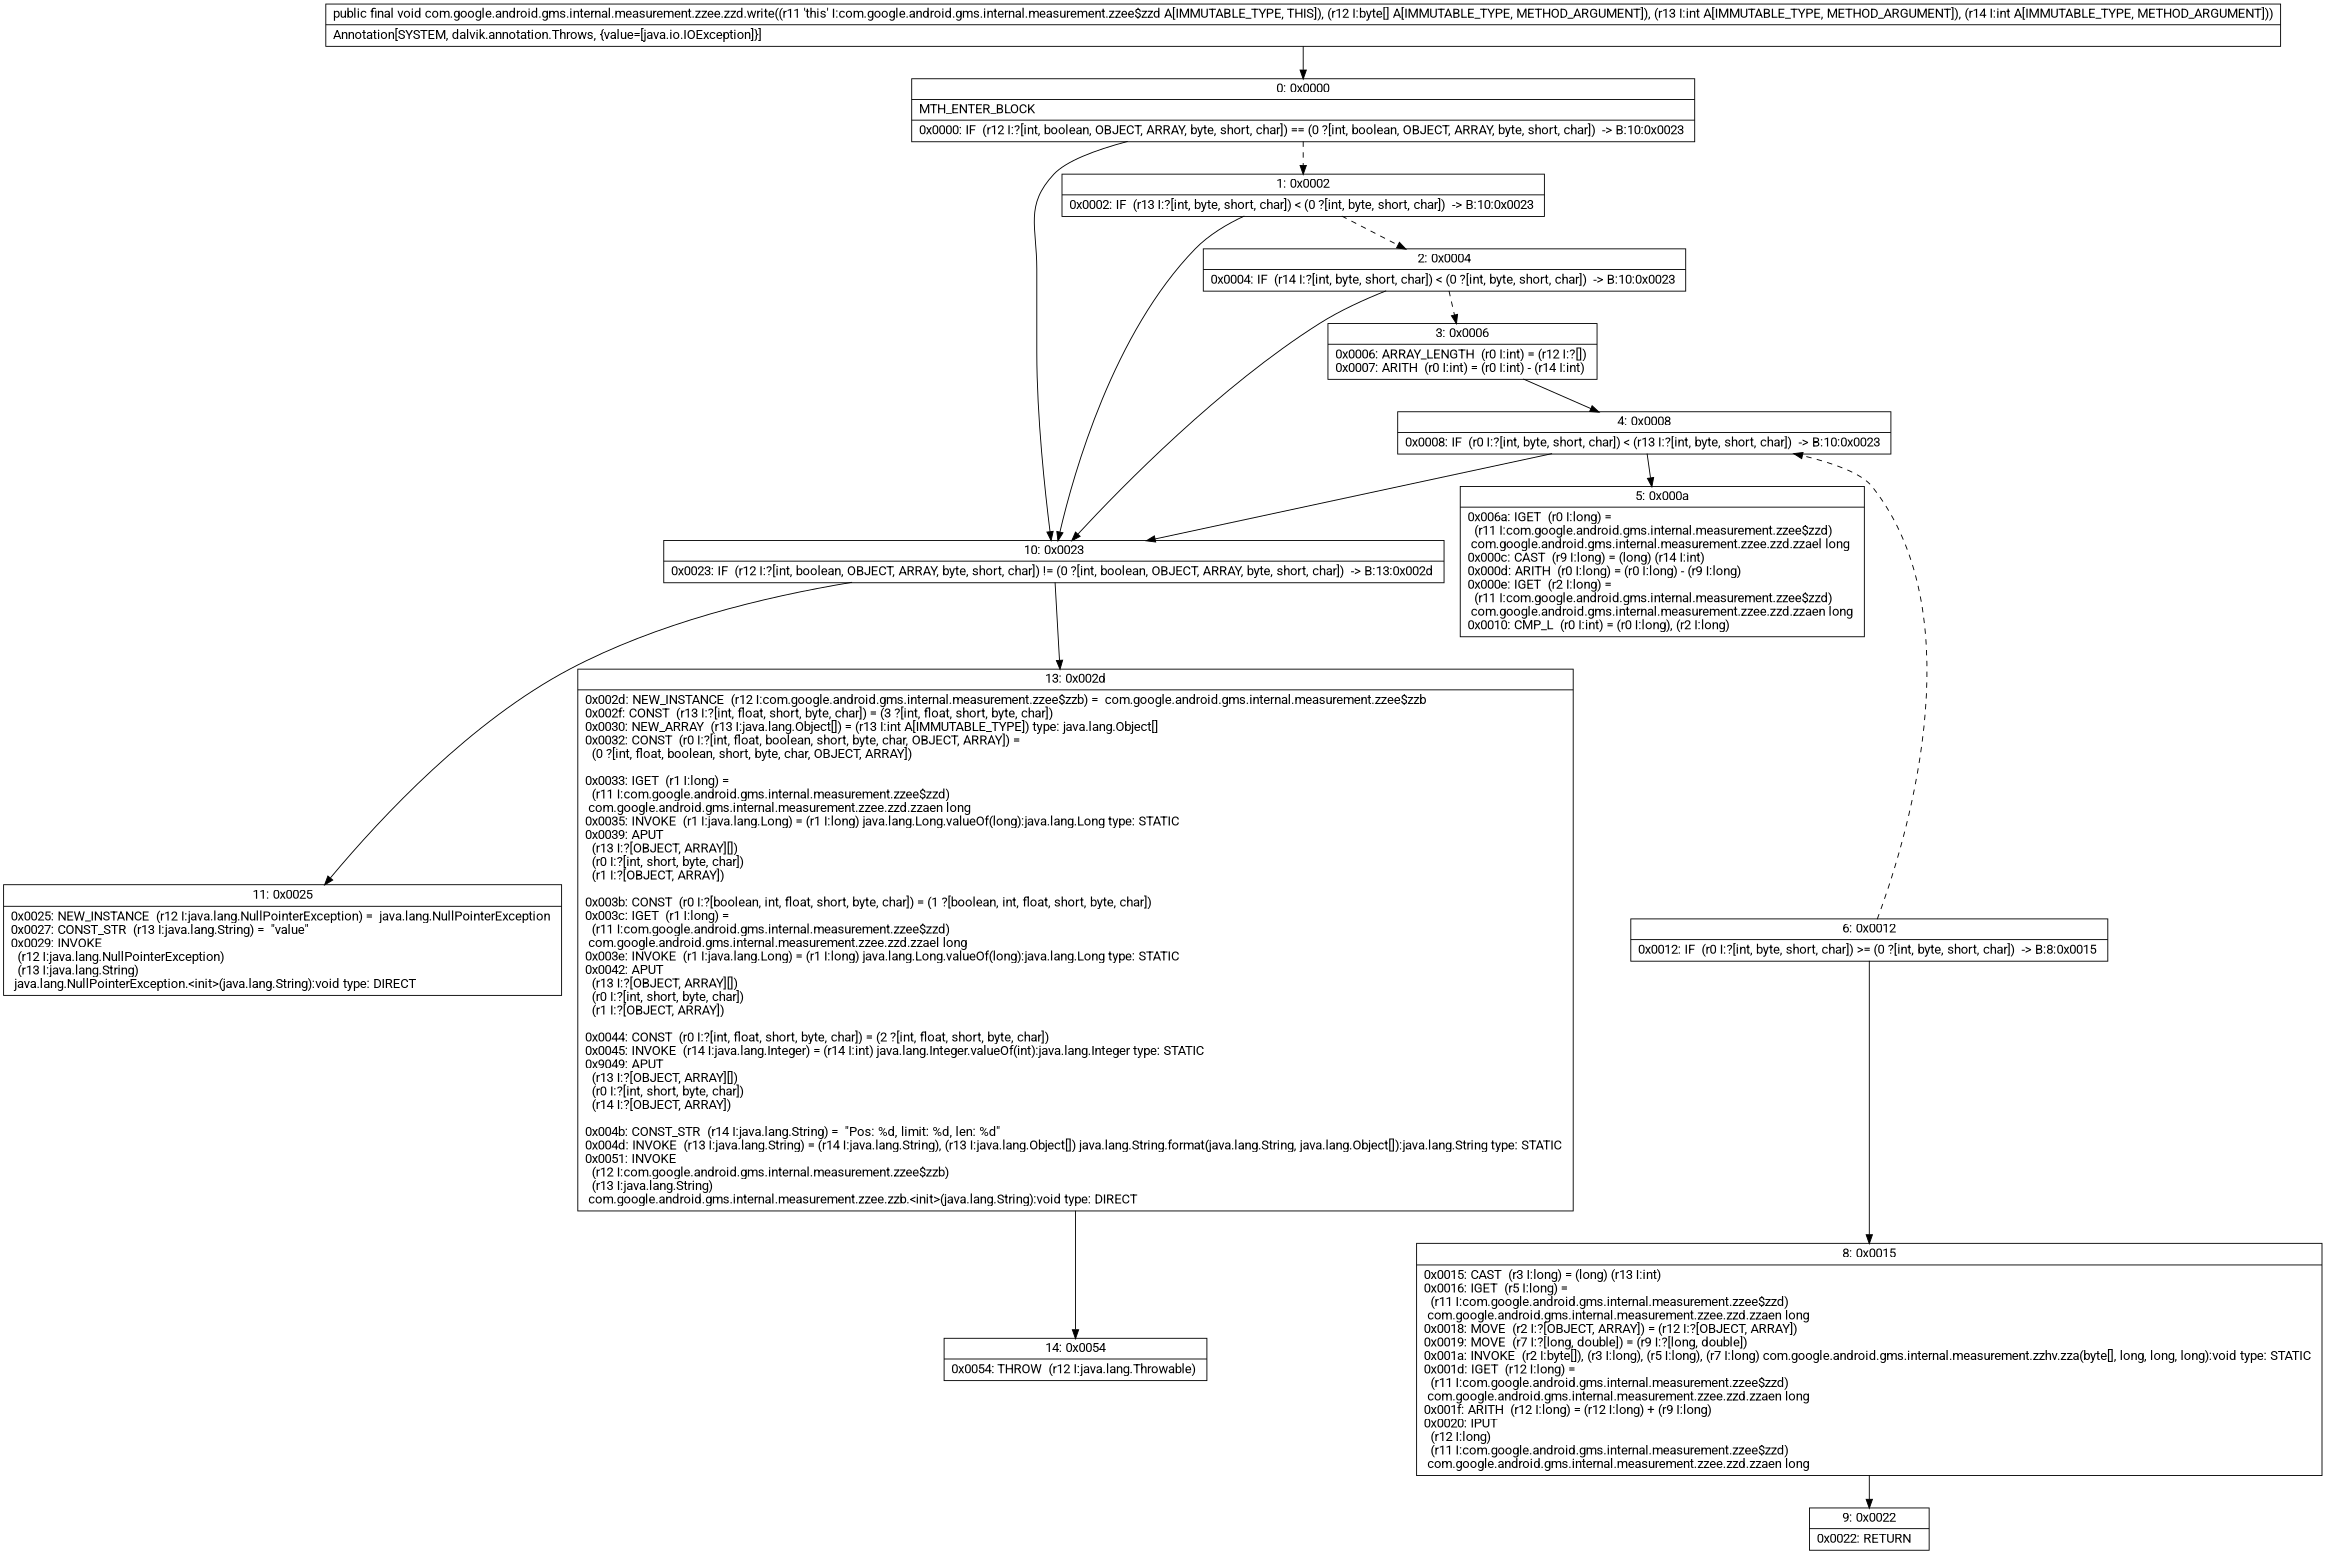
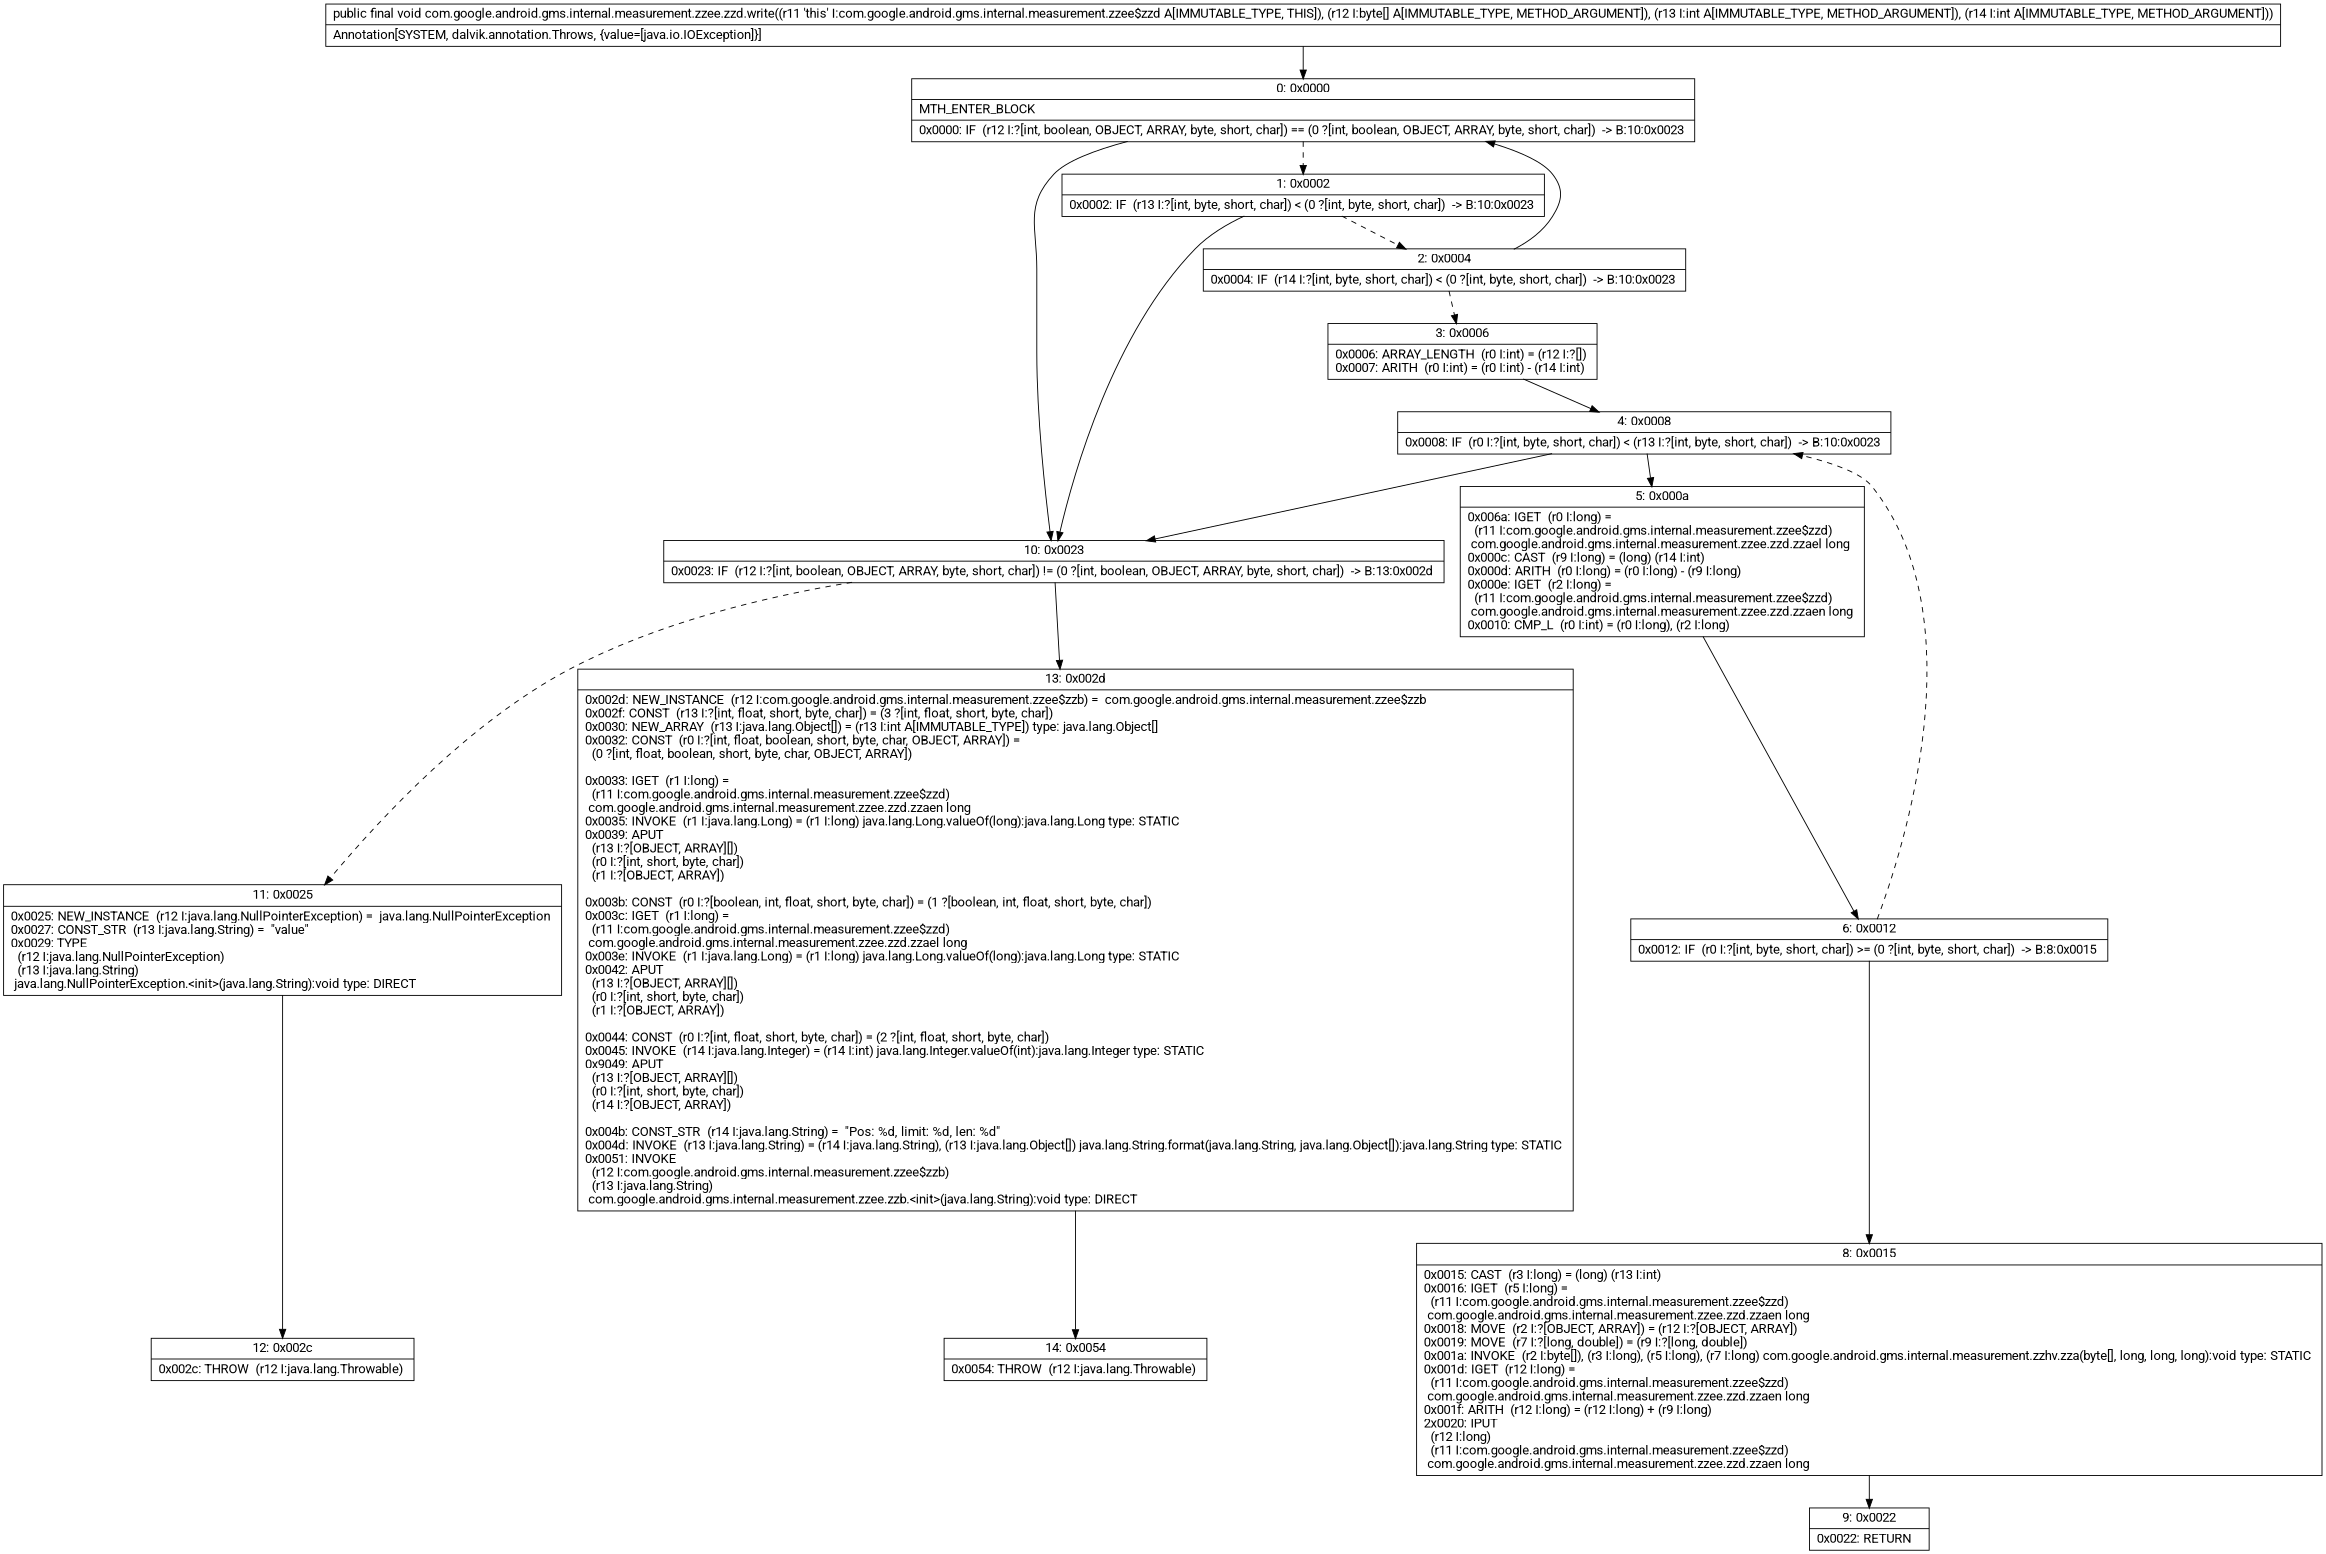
(1221, 397) -> (1560, 188)
(560, 675) -> (560, 675)
none -> (1778, 774)
(60, 944) -> (53, 944)
none -> (283, 1359)
(1464, 1424) -> (1464, 1424)
